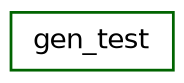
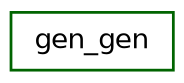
(92, 41) -> (92, 41)
